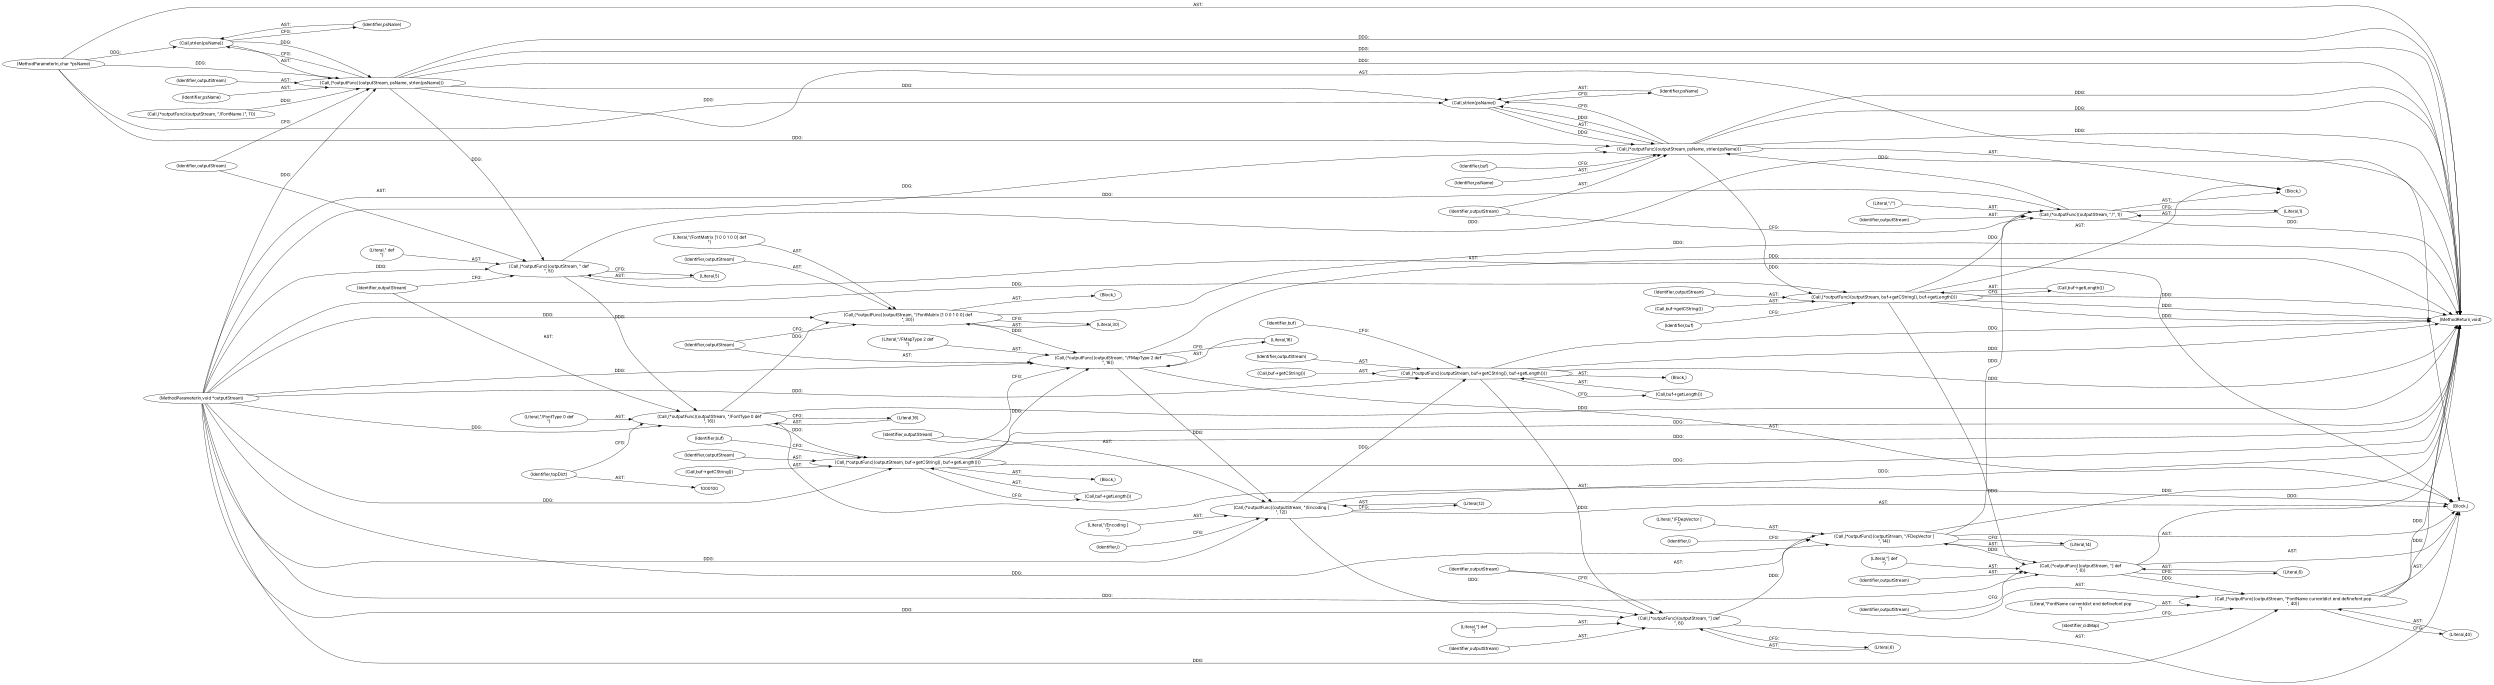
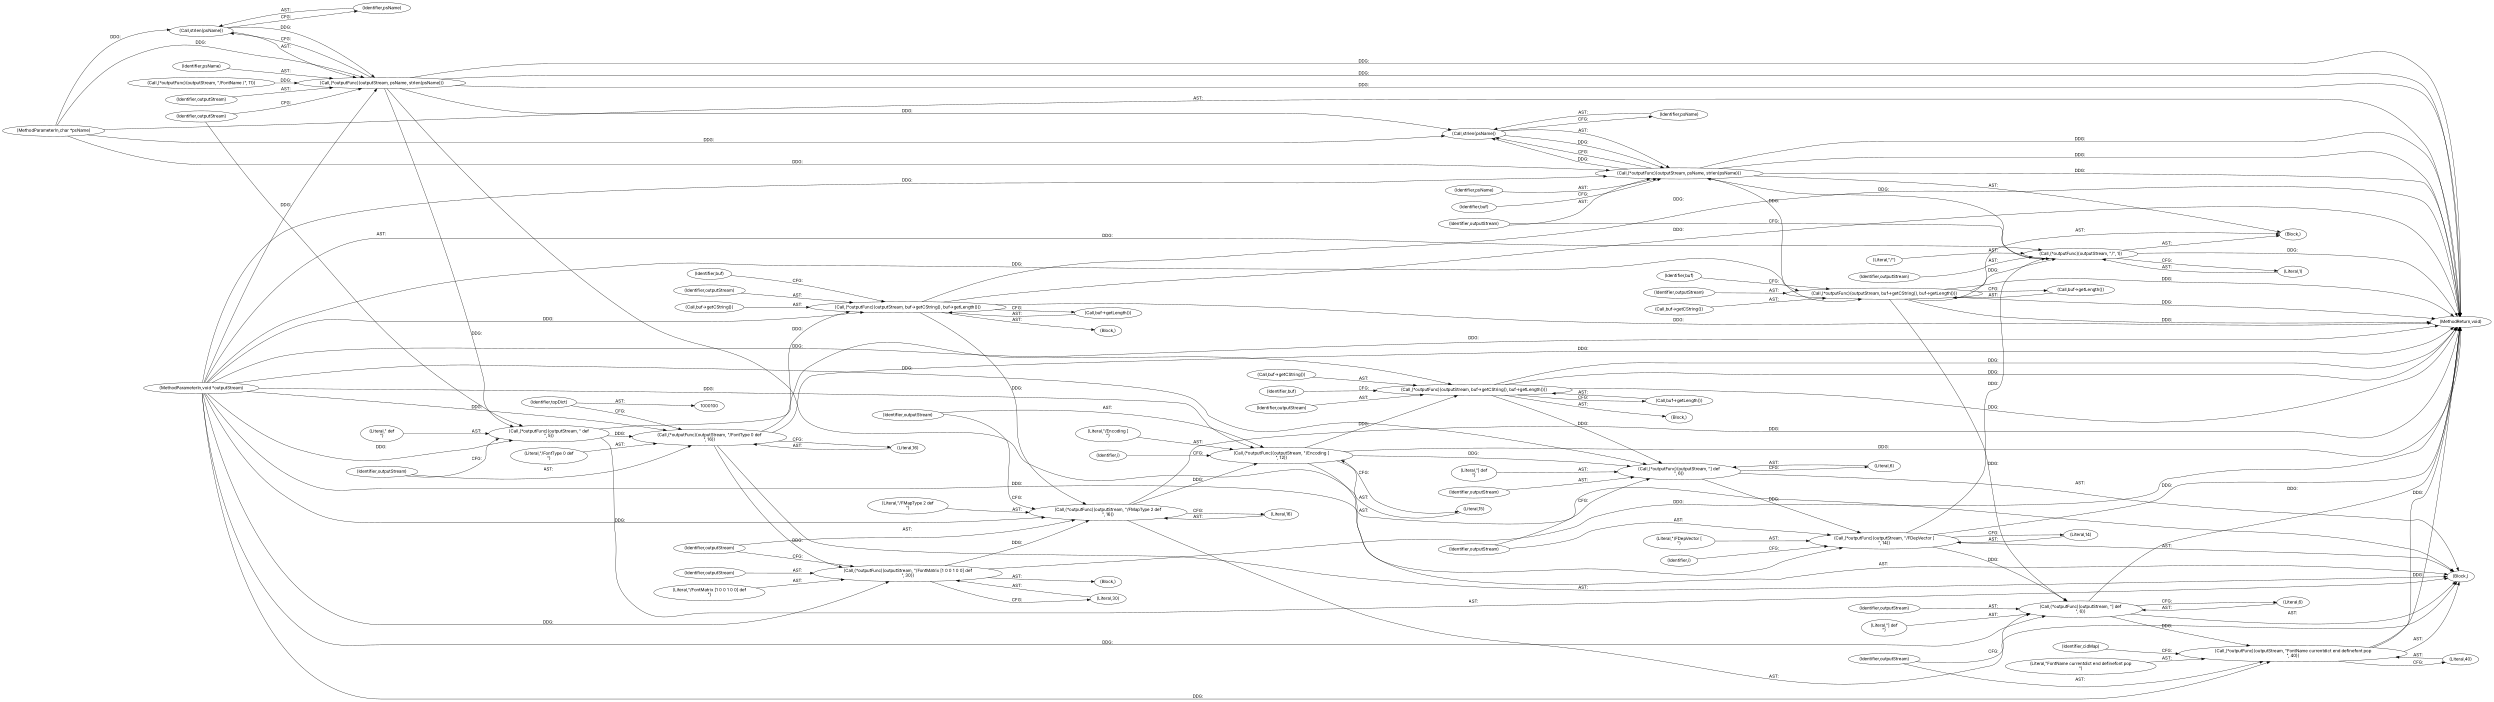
(709, 276) -> none
(1474, 504) -> (1474, 509)
